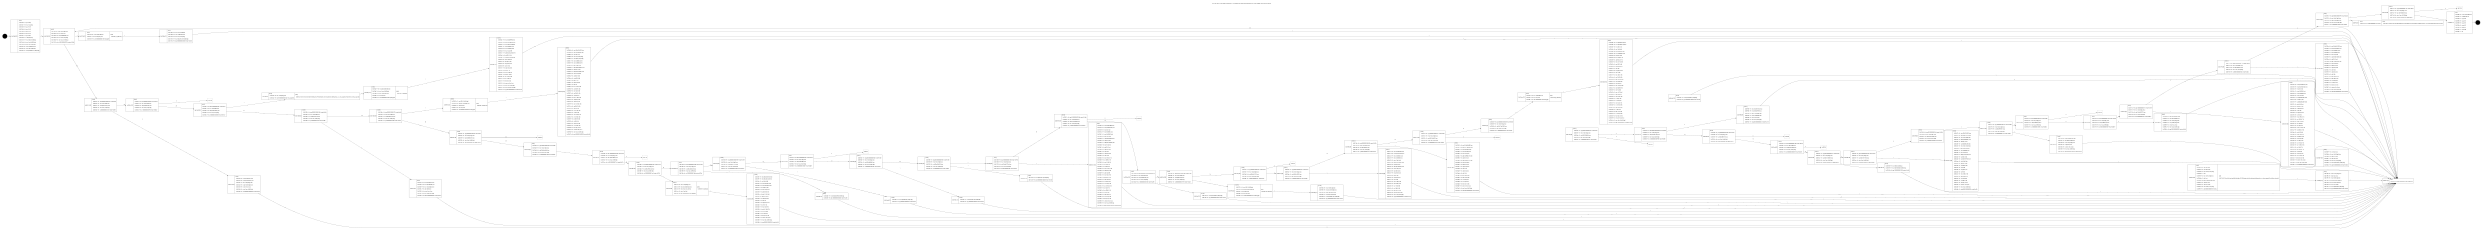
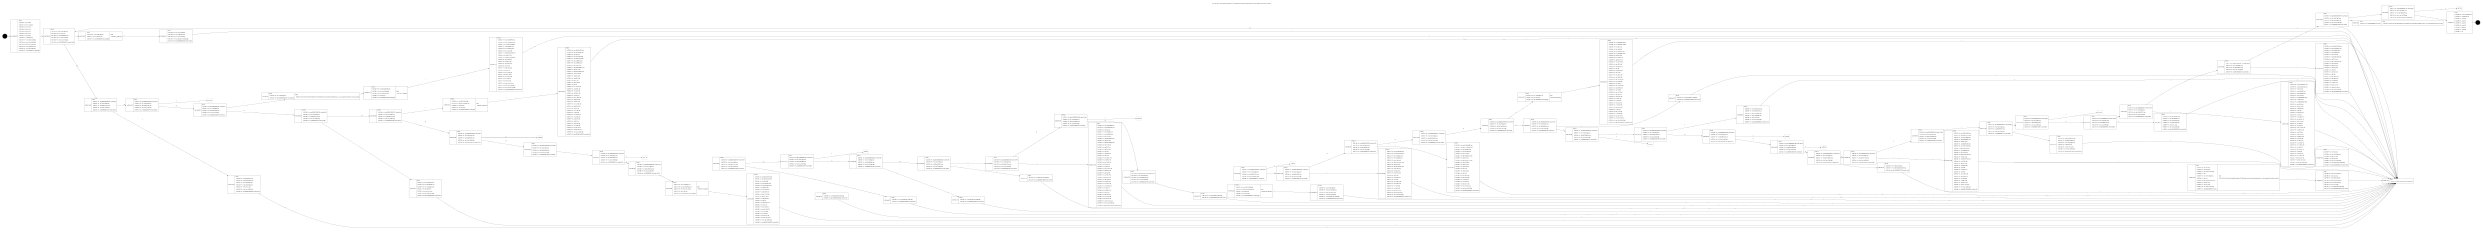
none -> (1540, 126)
(1497, 138) -> none
(687, 168) -> none
(1176, 177) -> none
